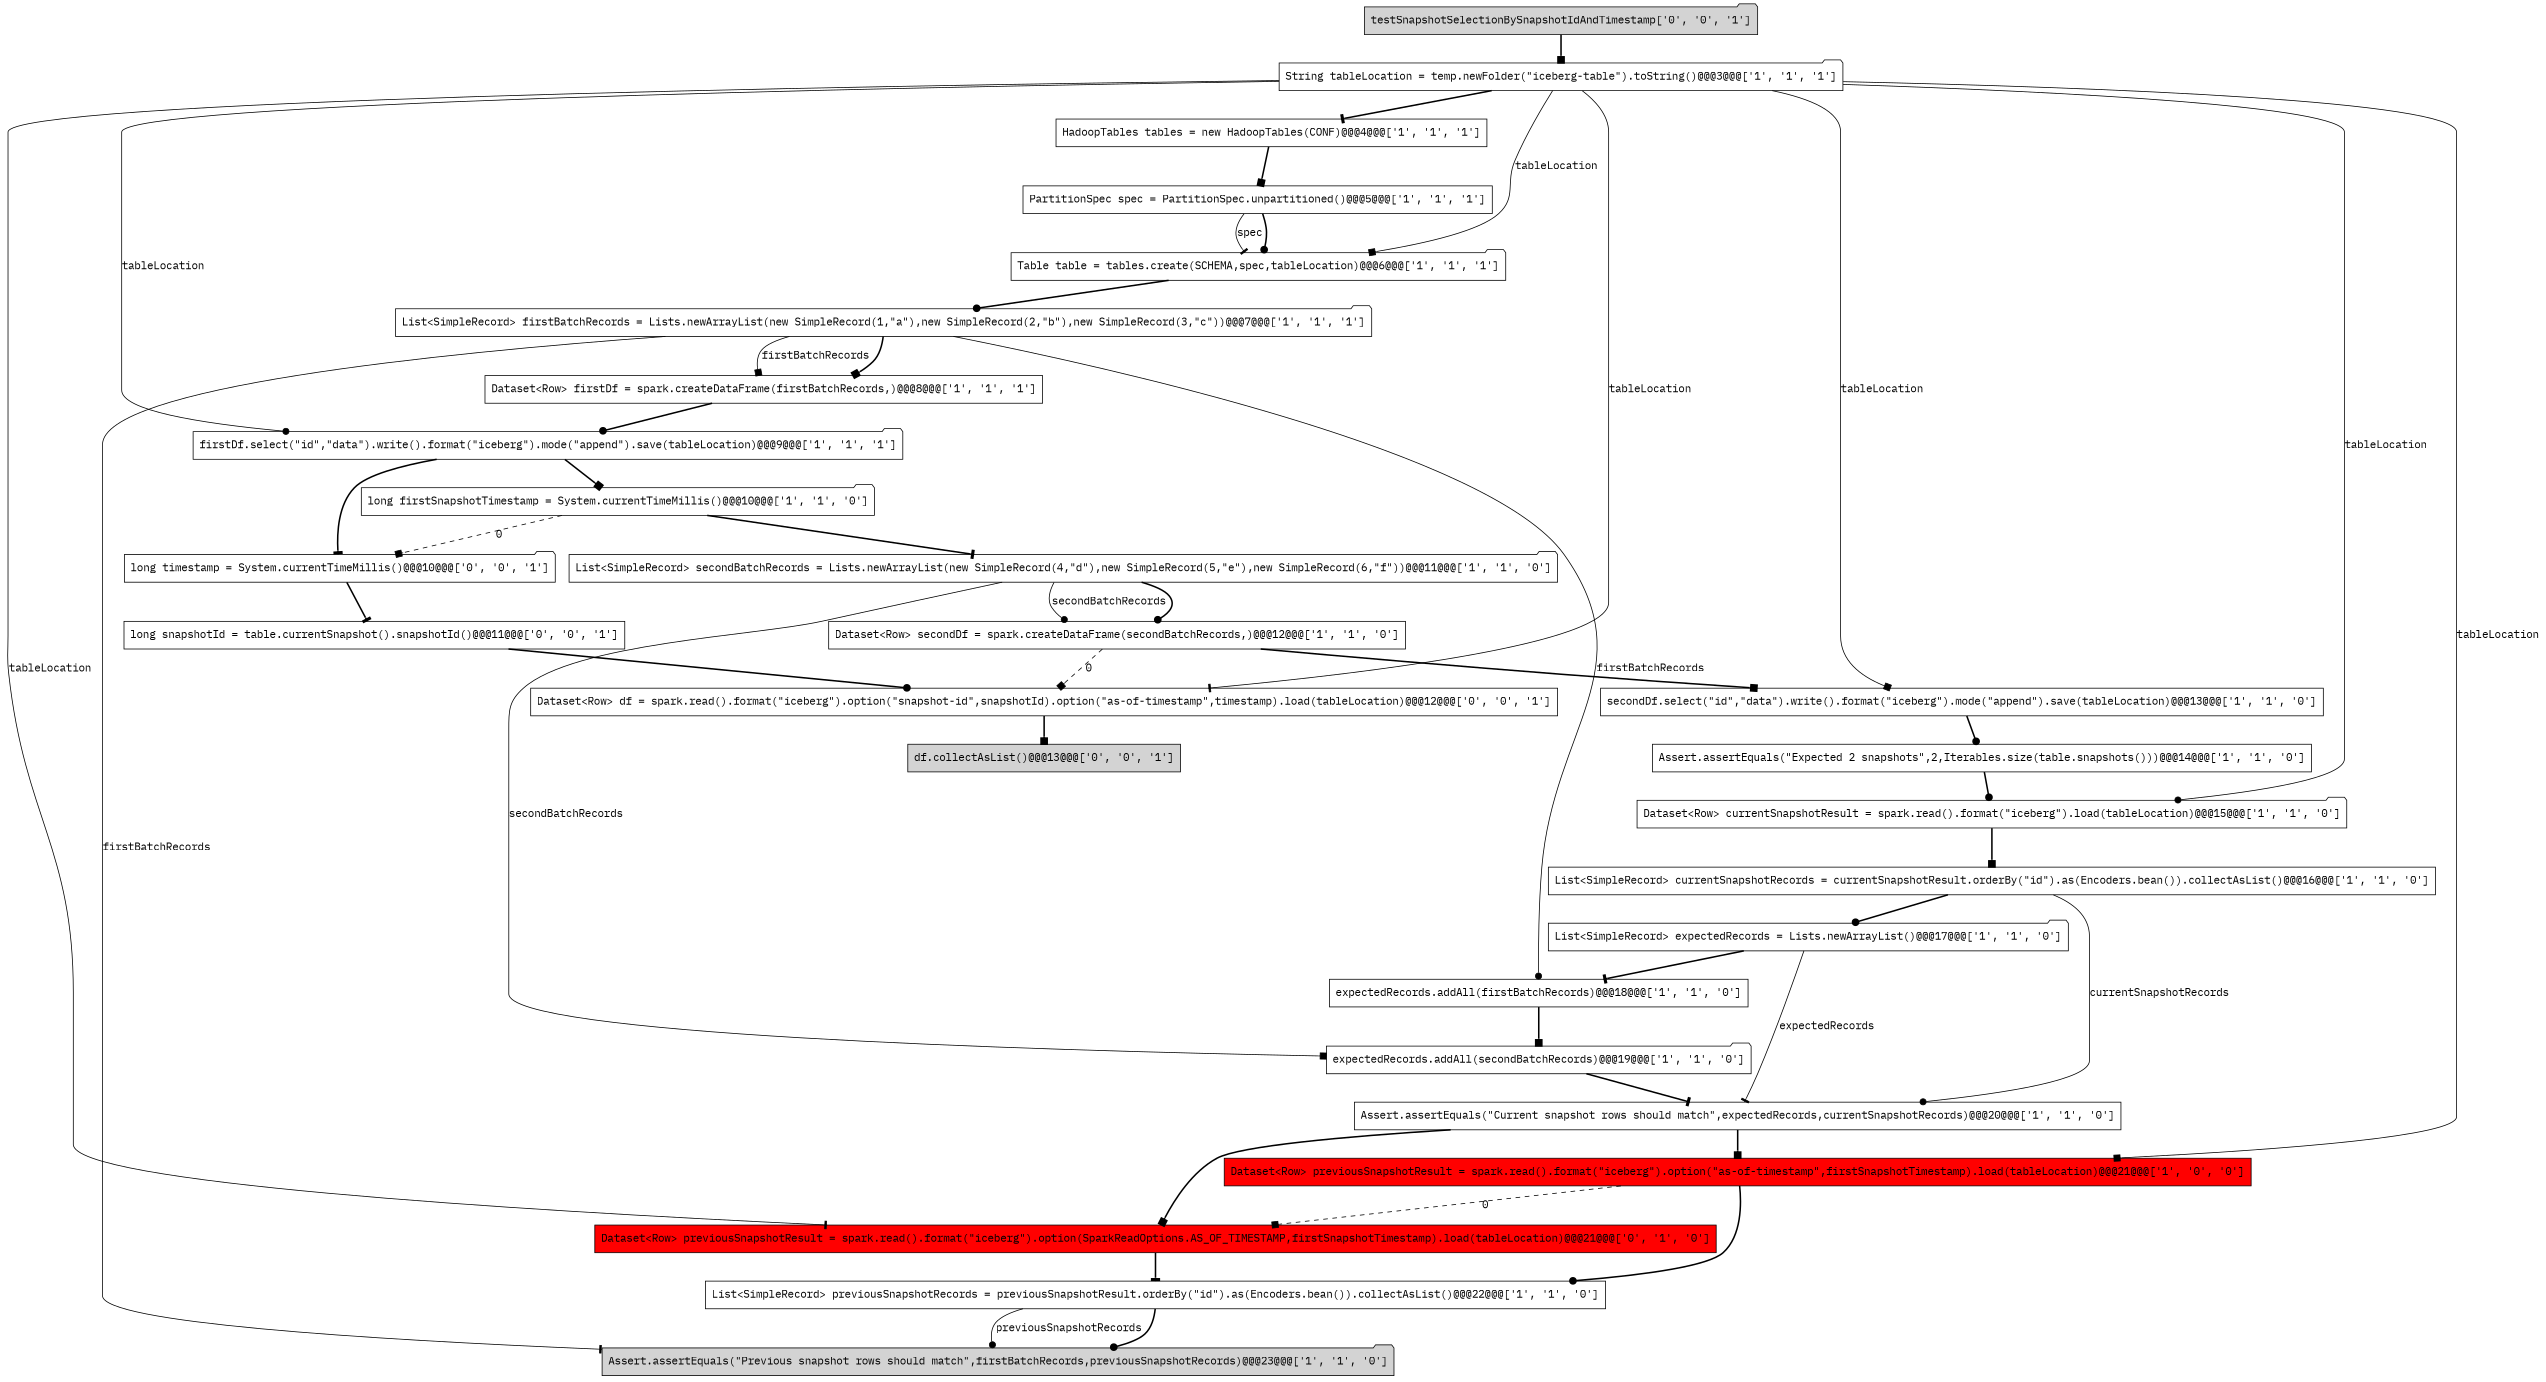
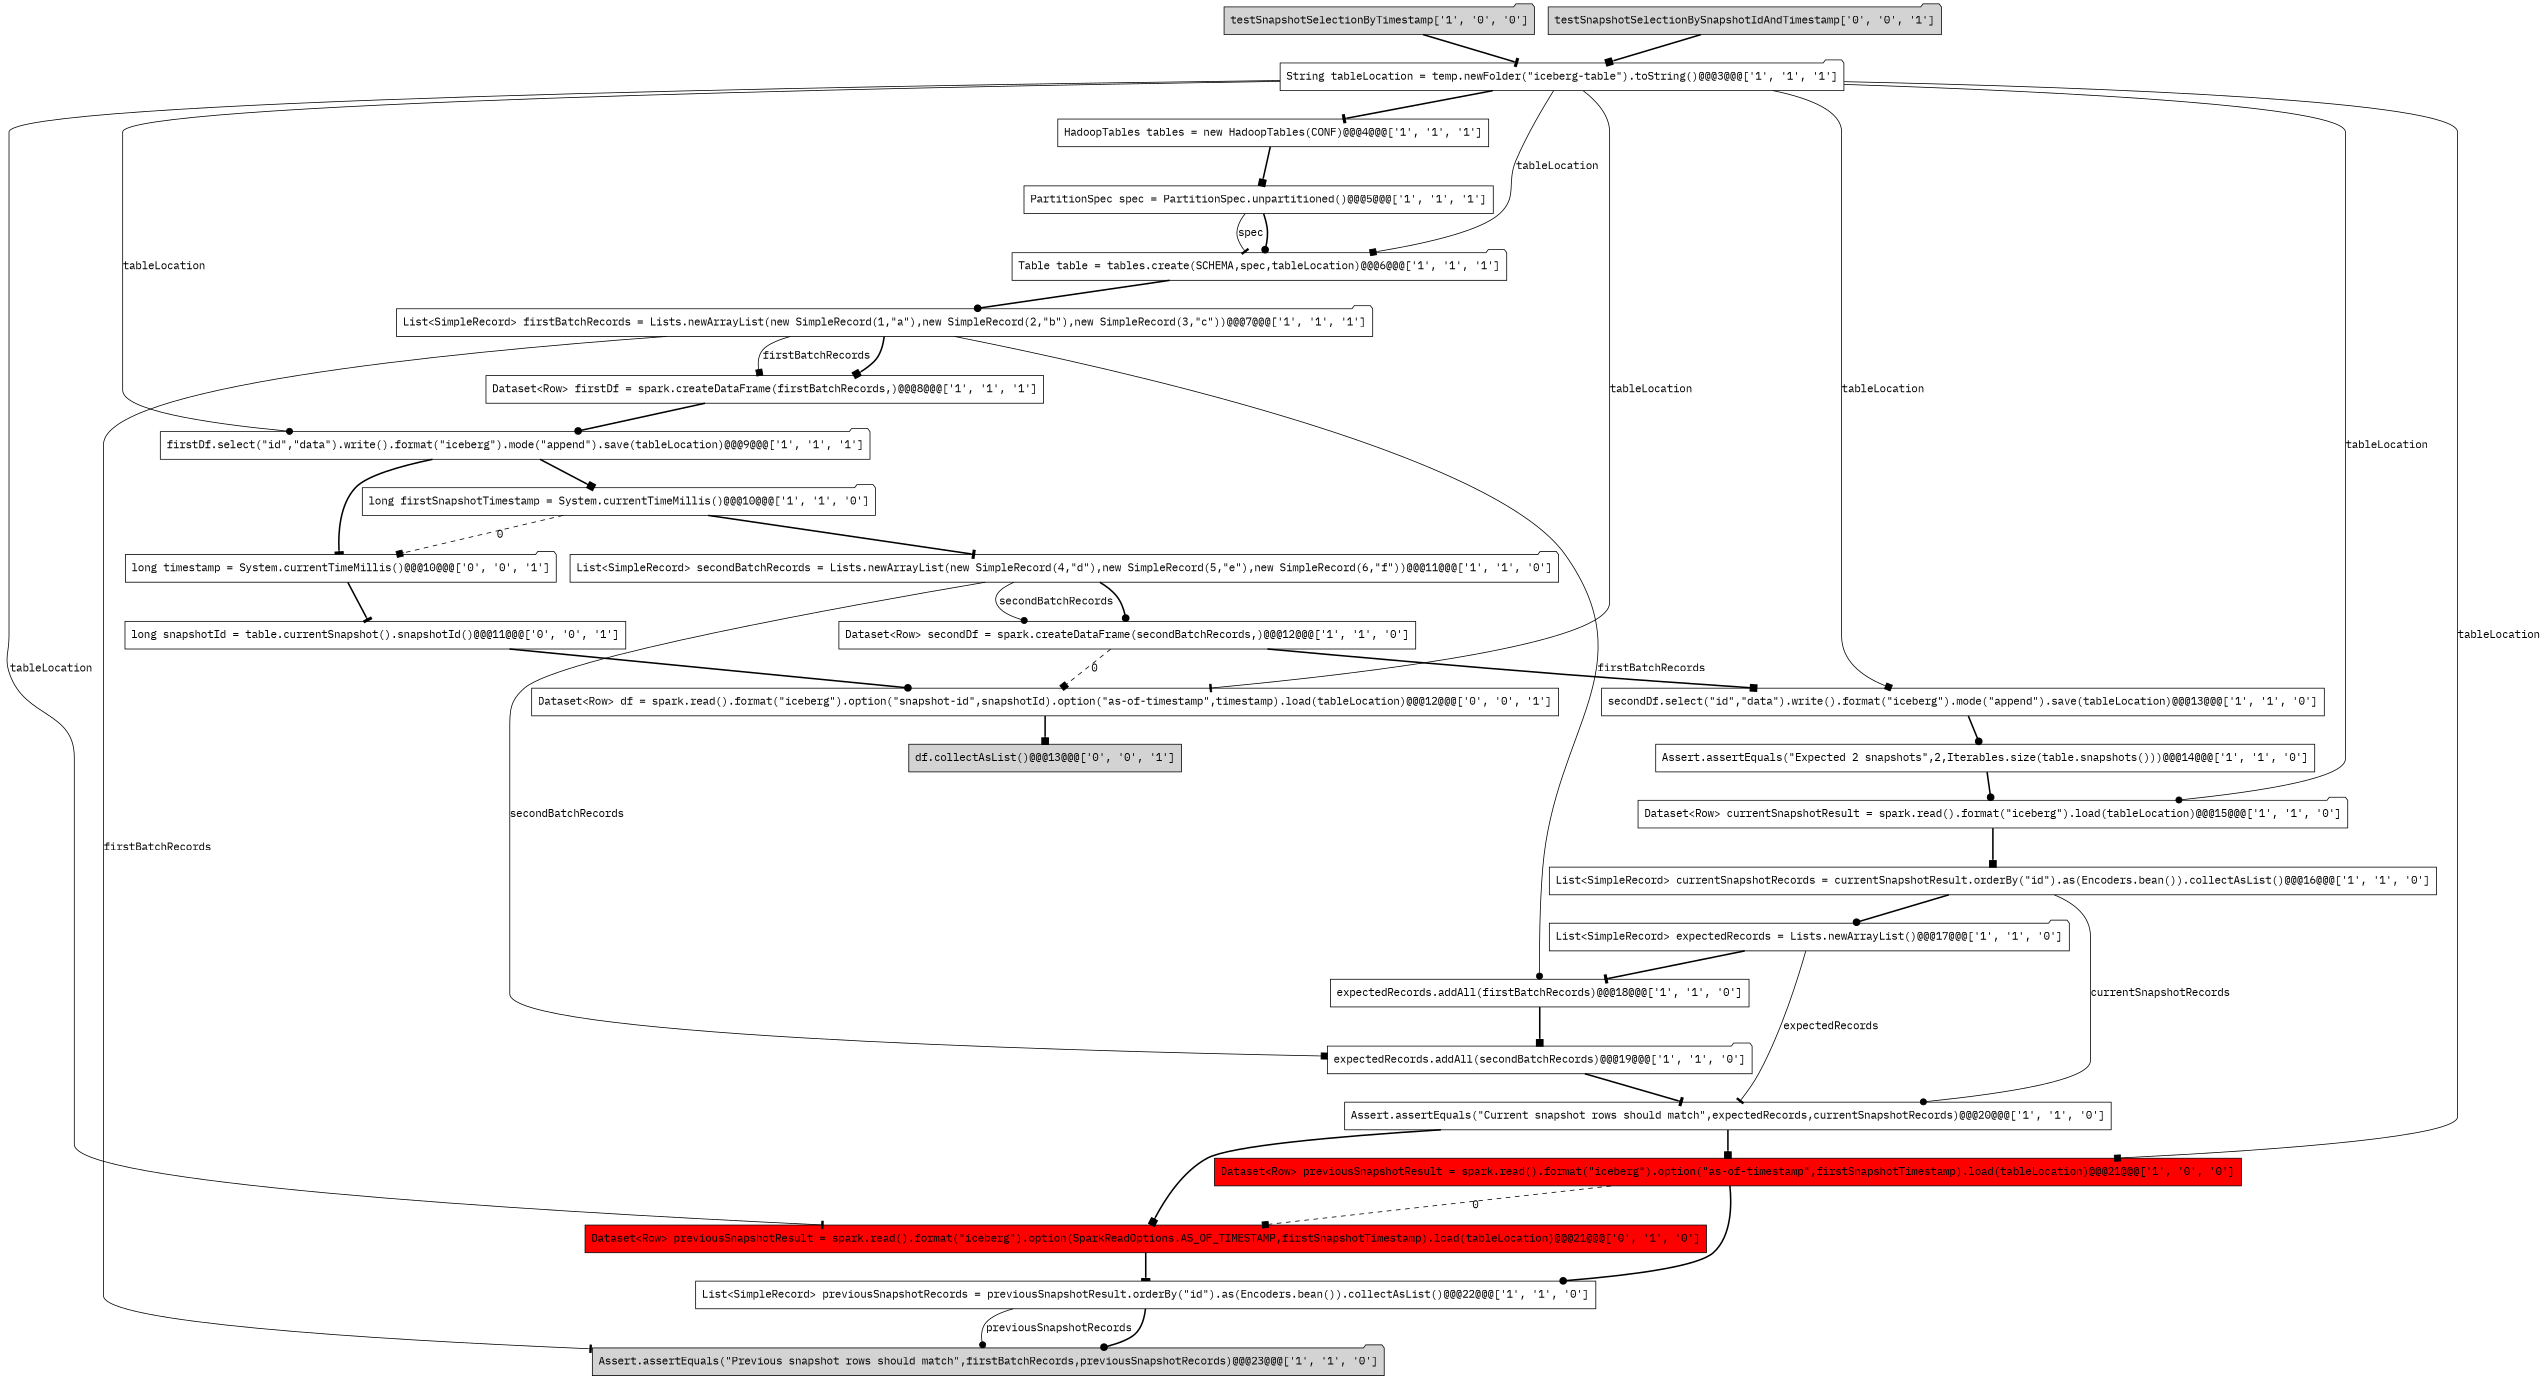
none -> (1379, 21)
